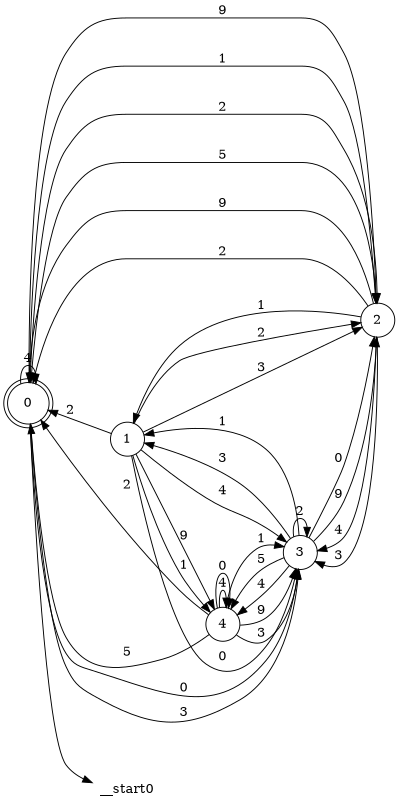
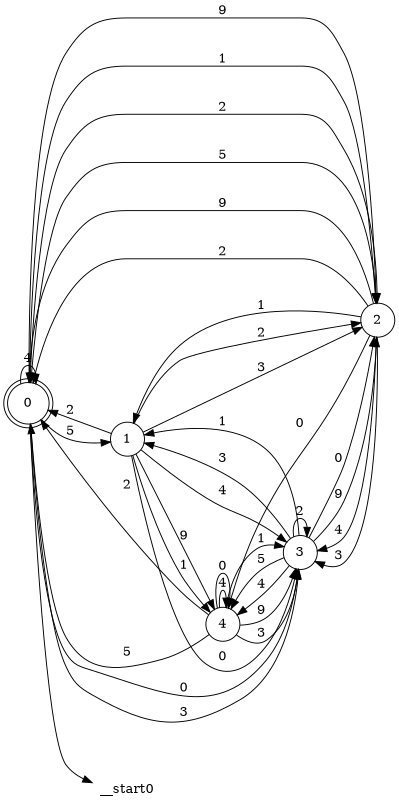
none -> (68, 439)
none -> (294, 464)
